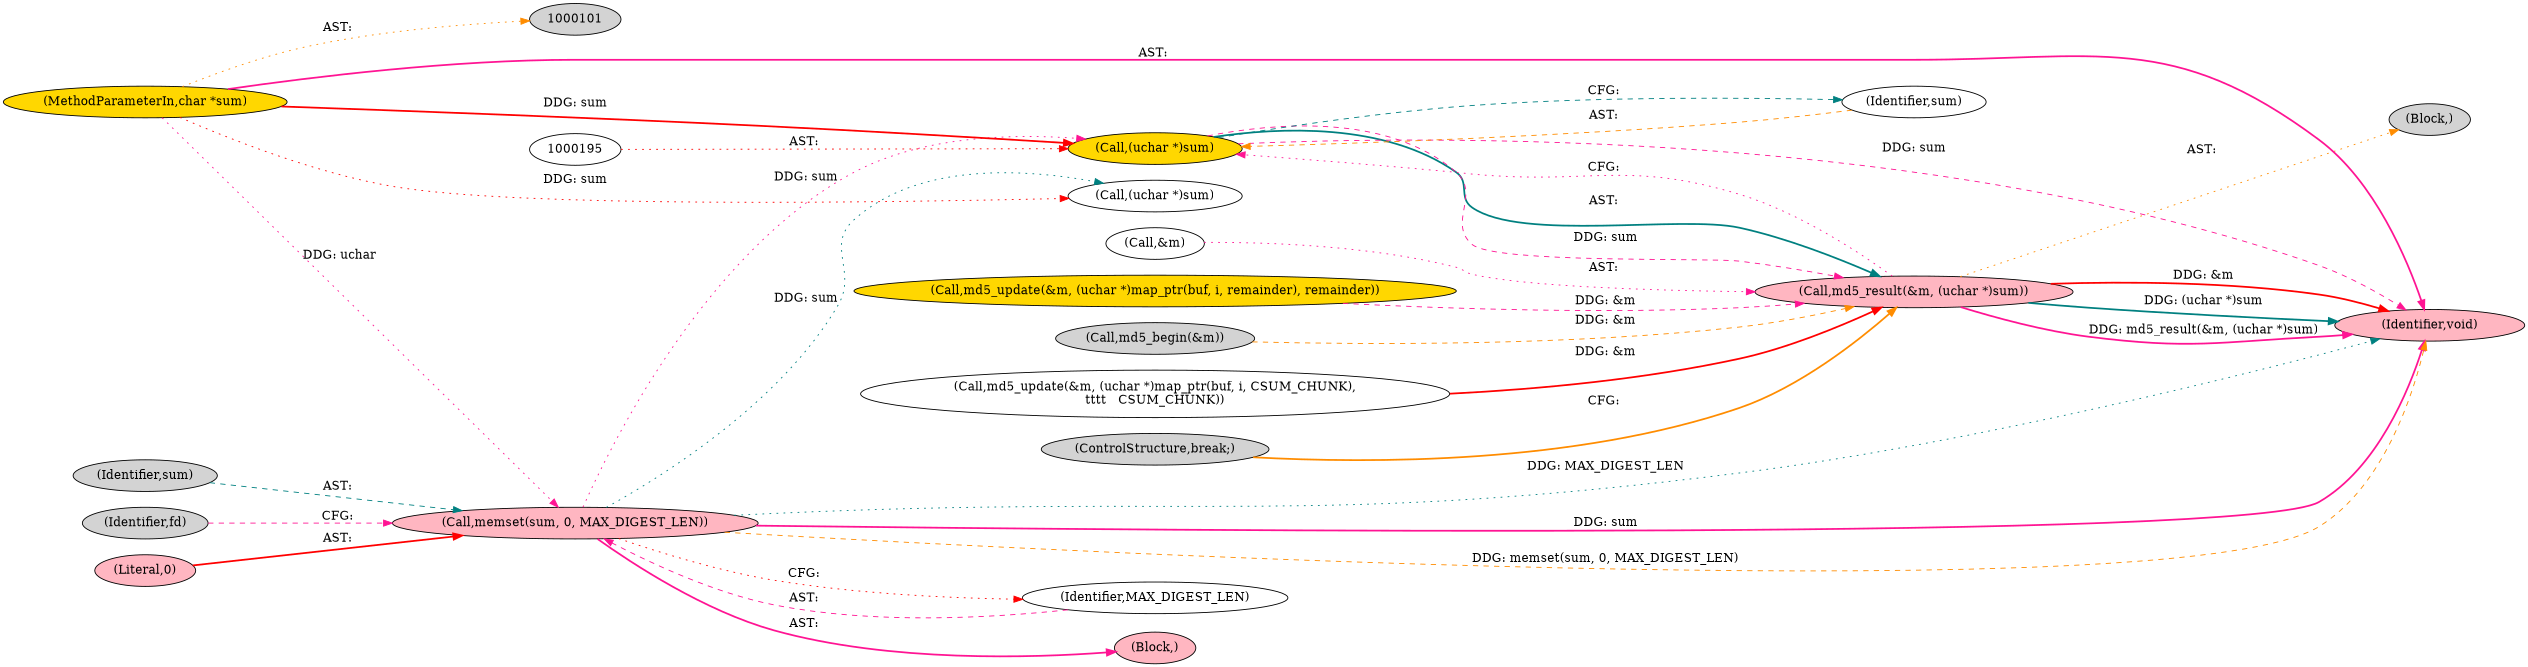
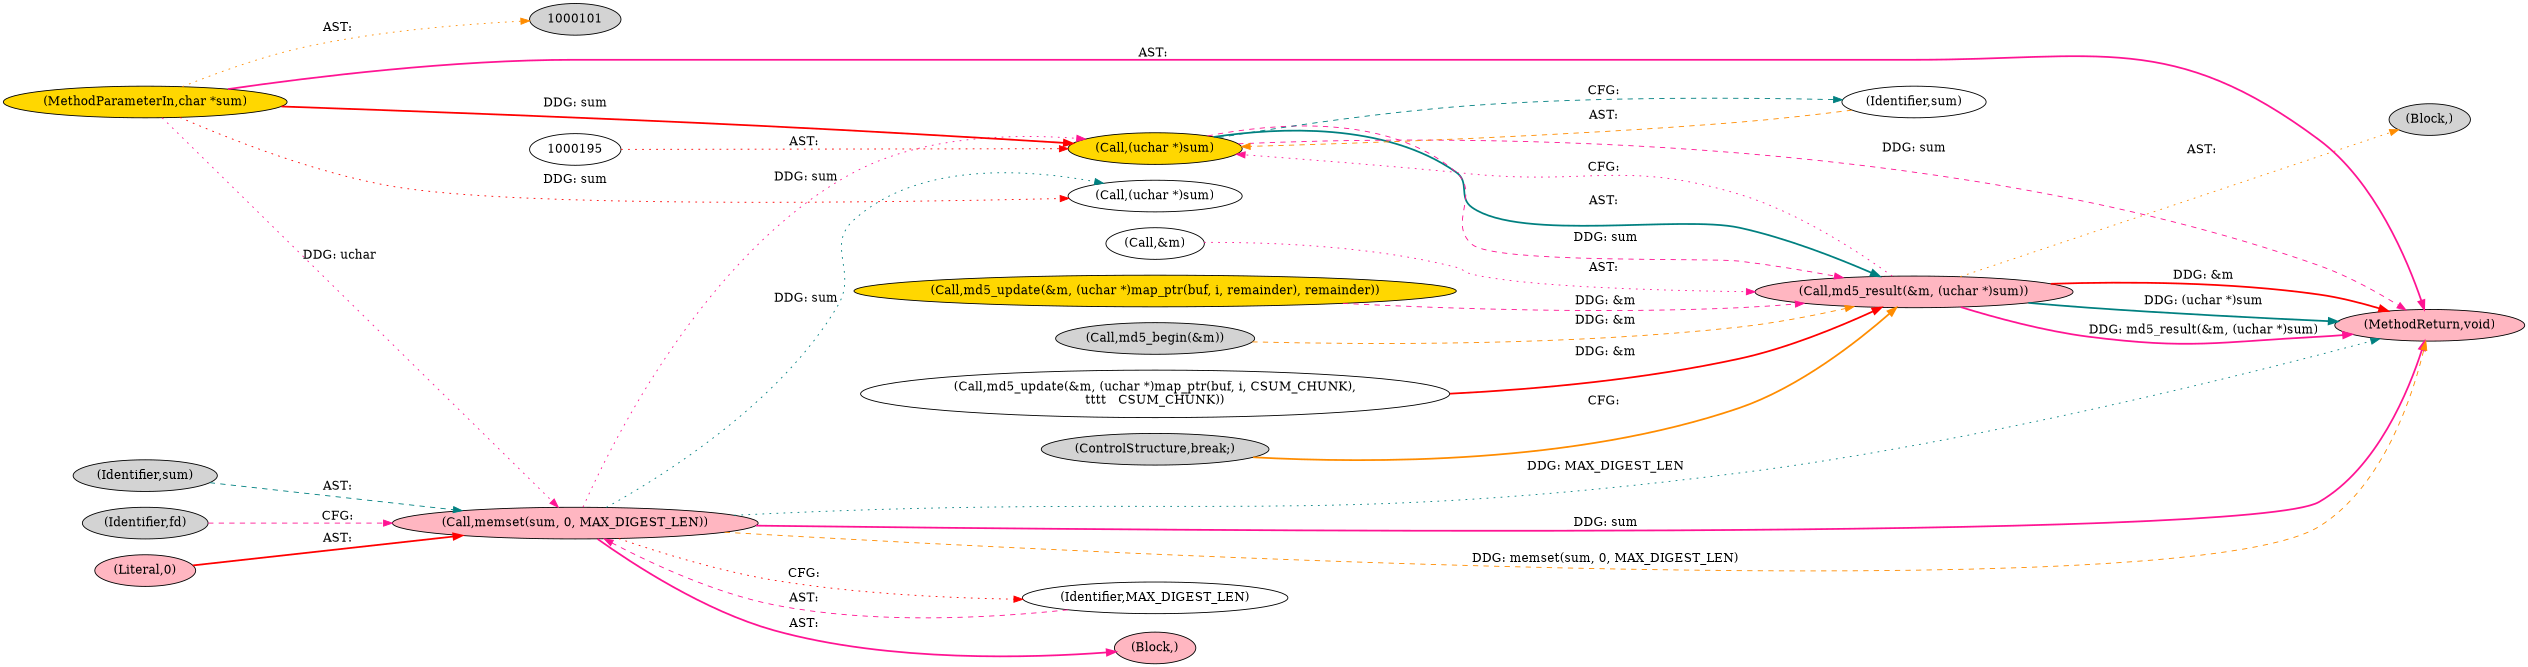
(2430, 325) -> (2430, 325)
